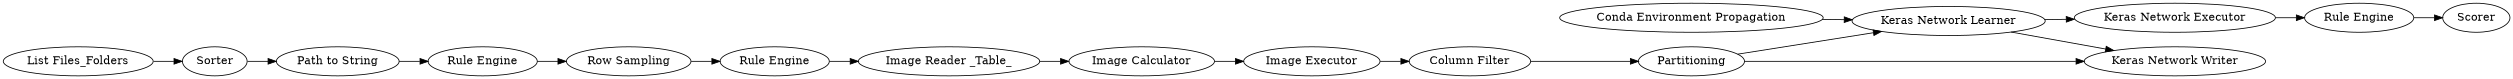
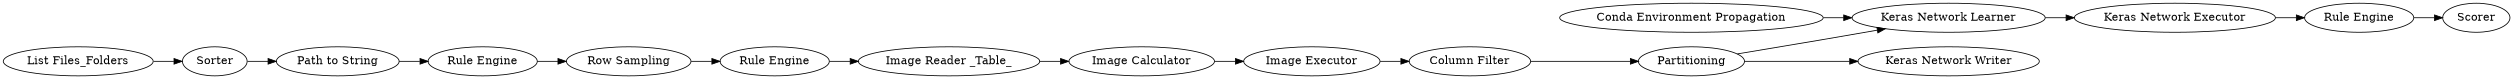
(2058, 41) -> none
